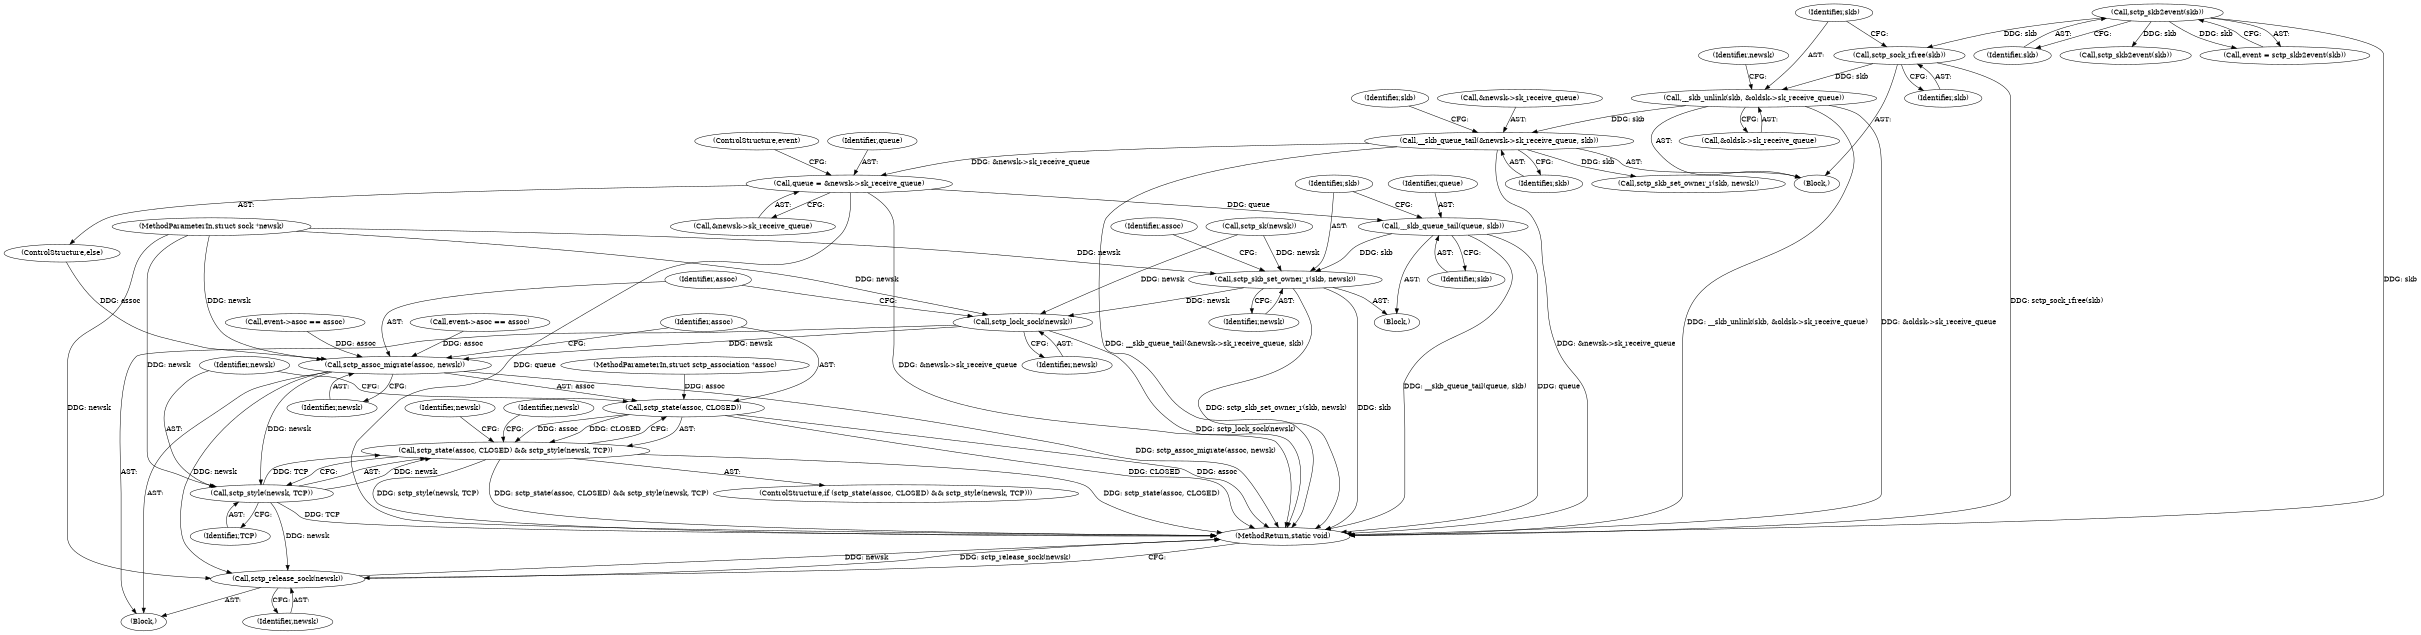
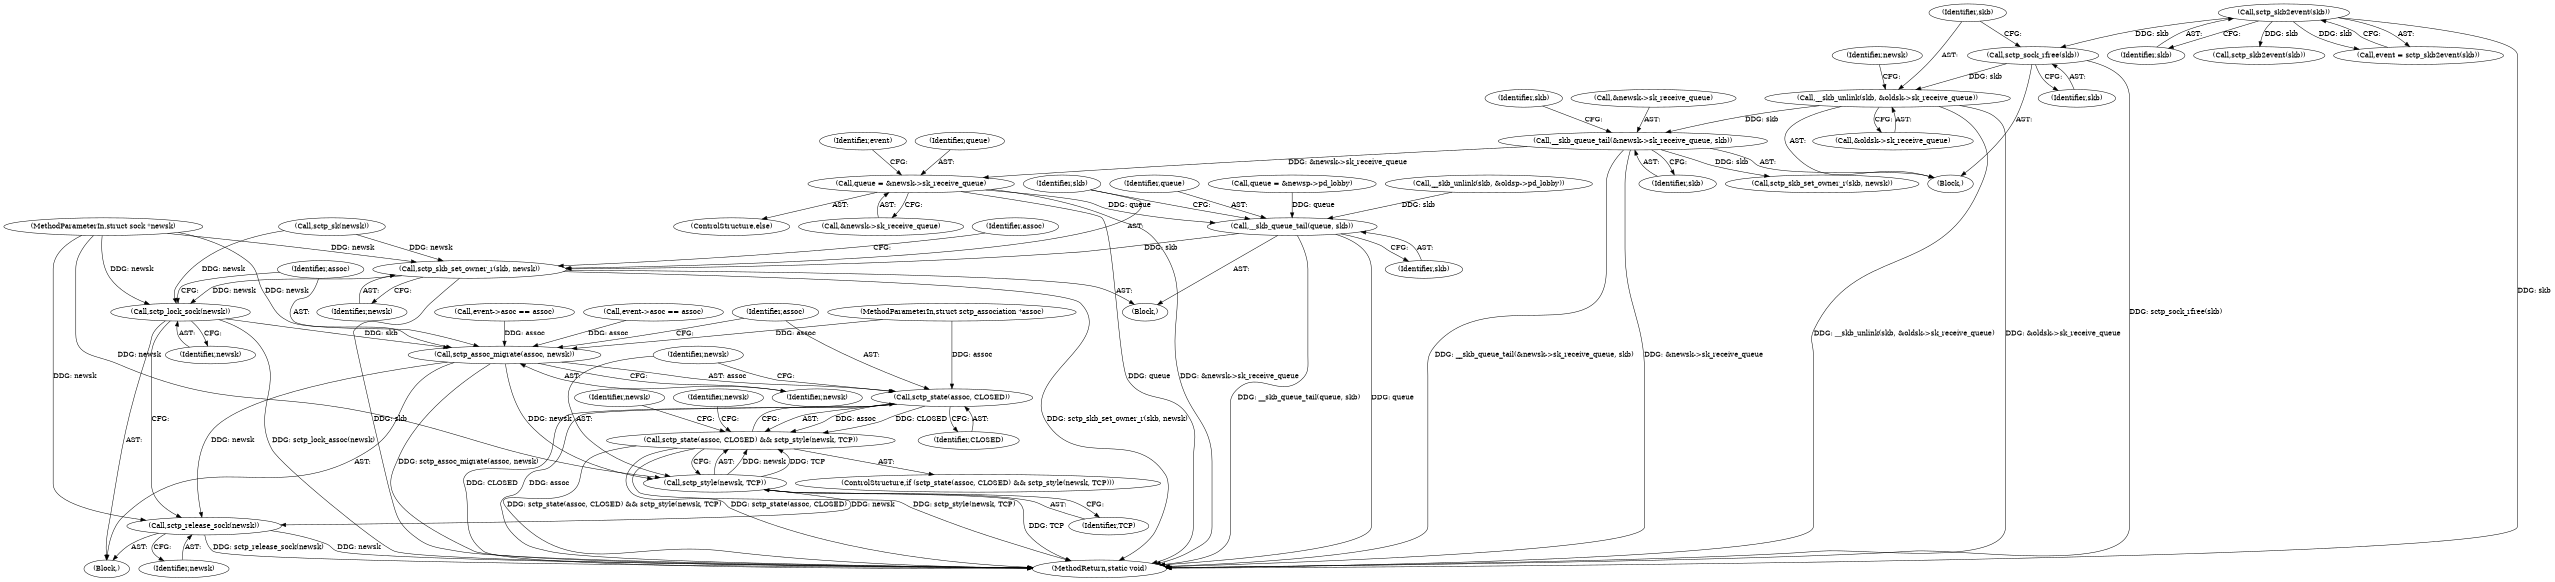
(757, 141) -> (863, 141)
none -> (1292, 184)
none -> (1489, 184)
(179, 342) -> (730, 334)
(750, 344) -> (381, 334)
(1246, 429) -> (324, 441)
none -> (969, 441)
(805, 571) -> (151, 421)
